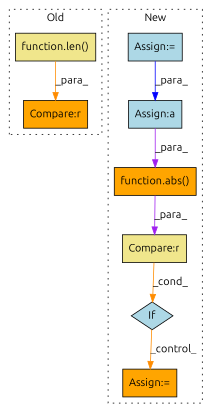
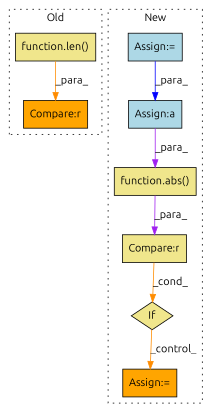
(155, 181) -> (155, 181)
(152, 316) -> (152, 316)
